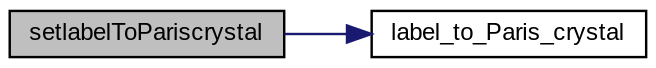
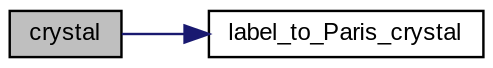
(147, 34) -> (66, 34)
